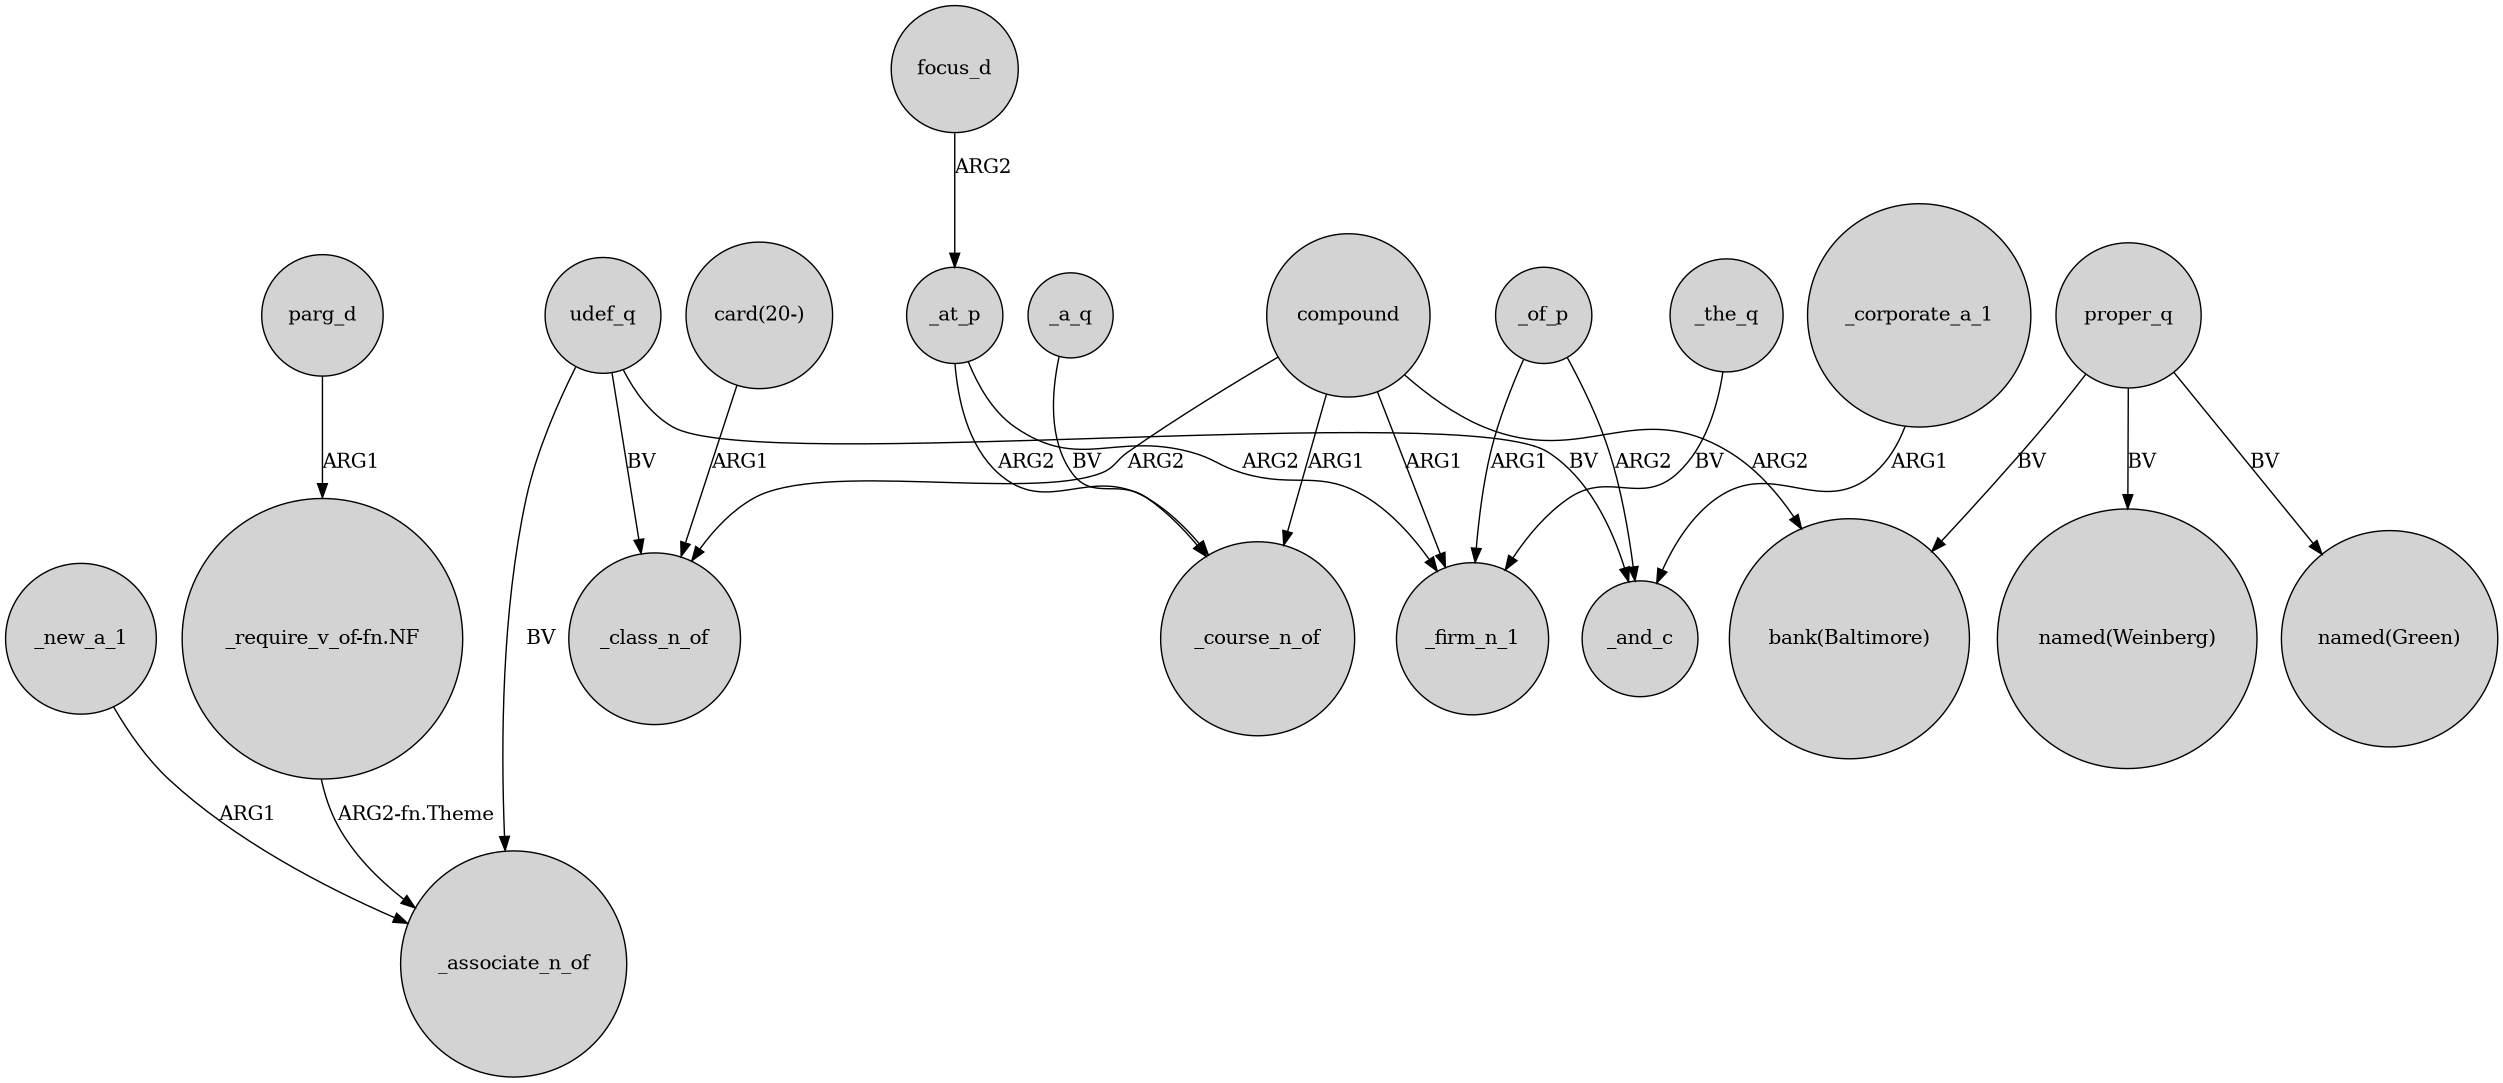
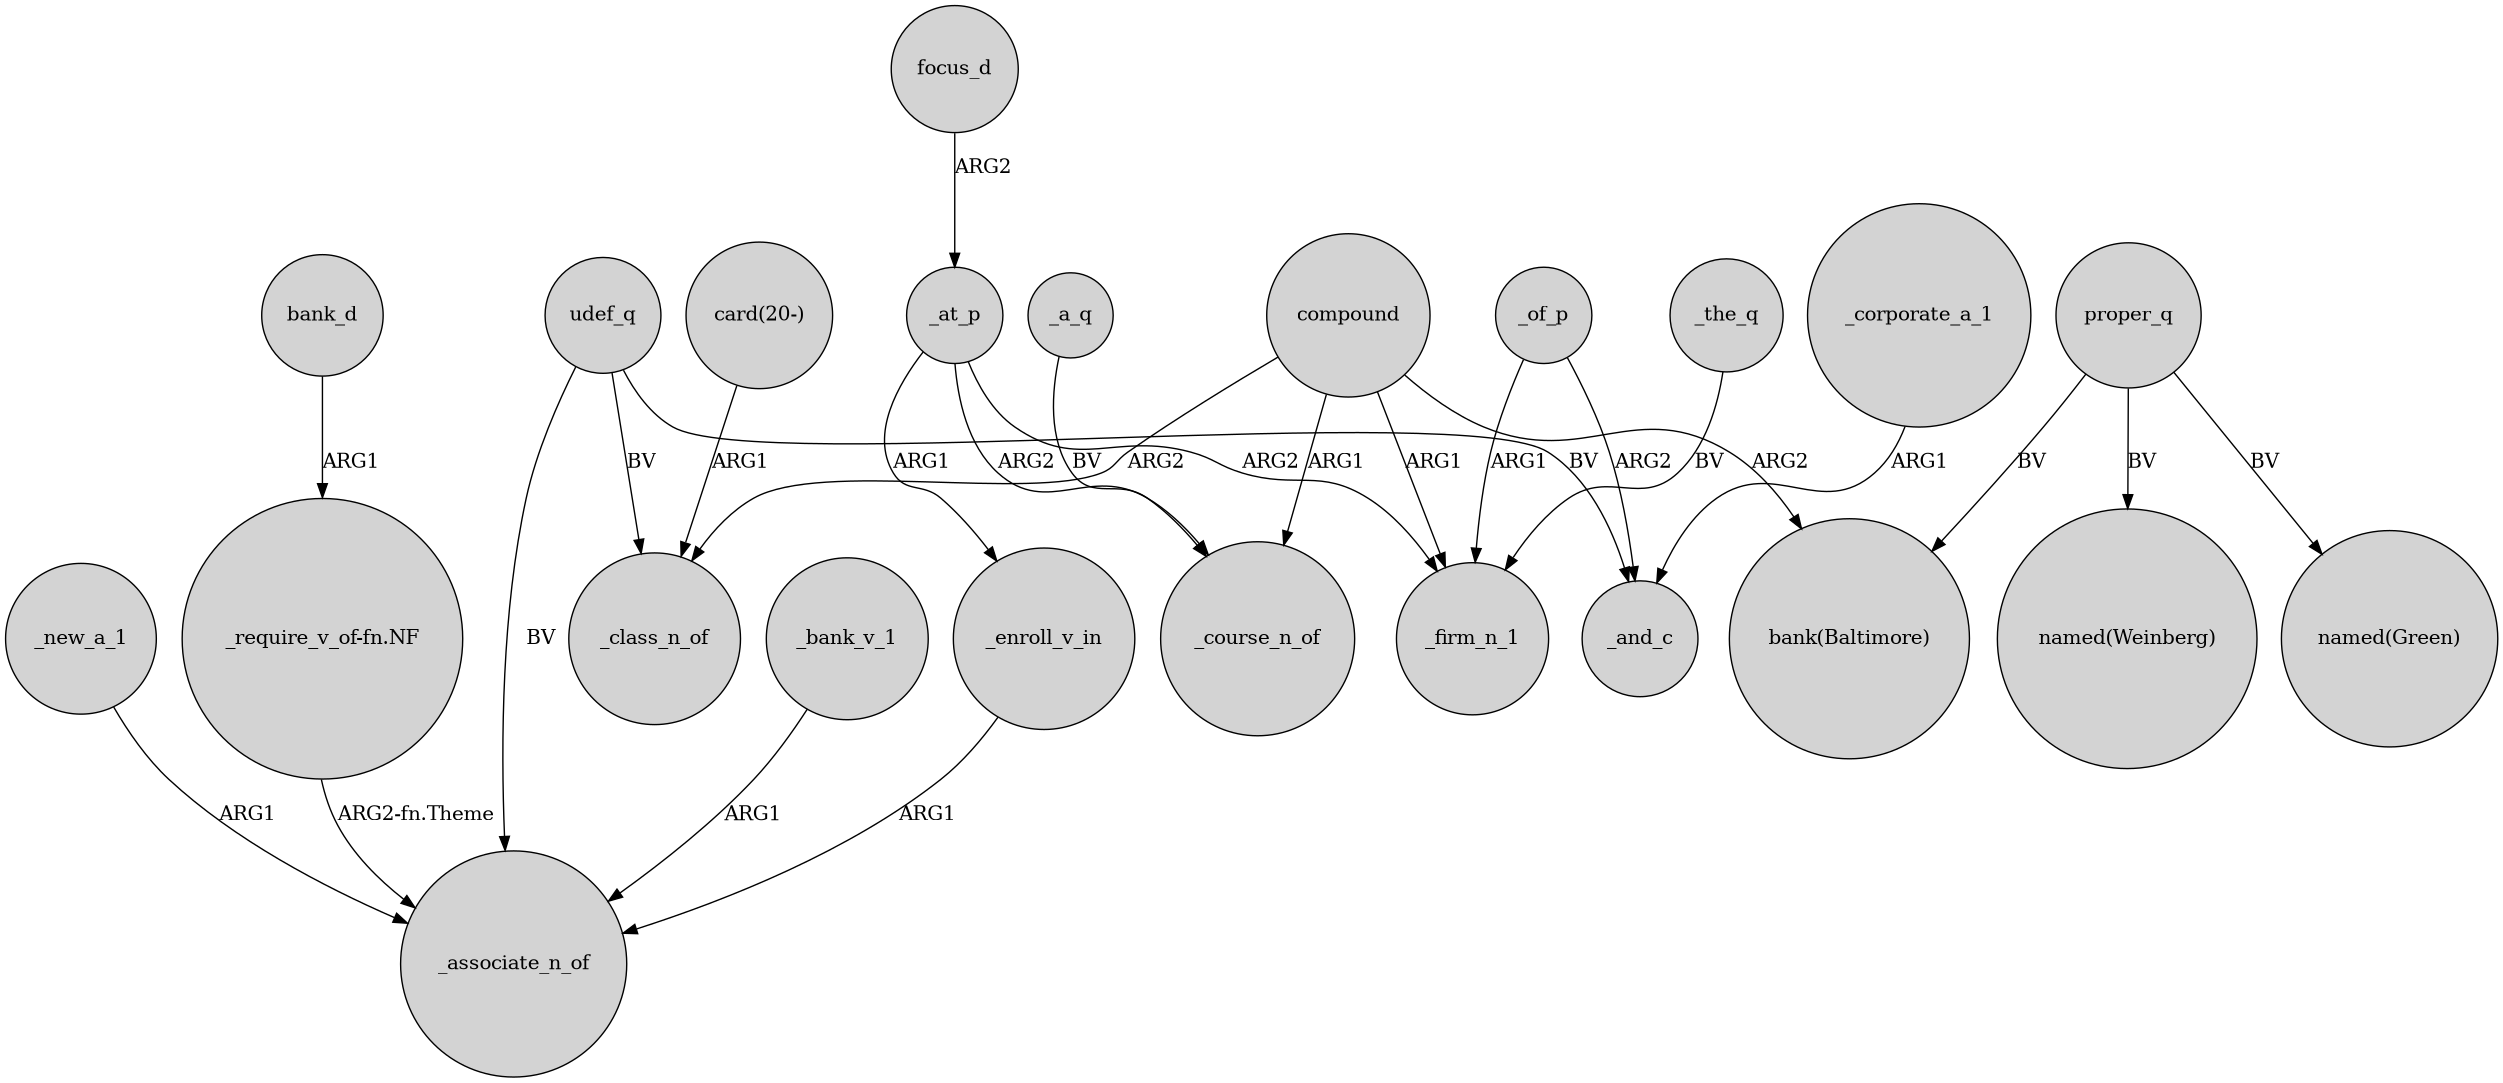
(322, 315) -> (322, 315)
none -> (847, 639)
none -> (1044, 639)
